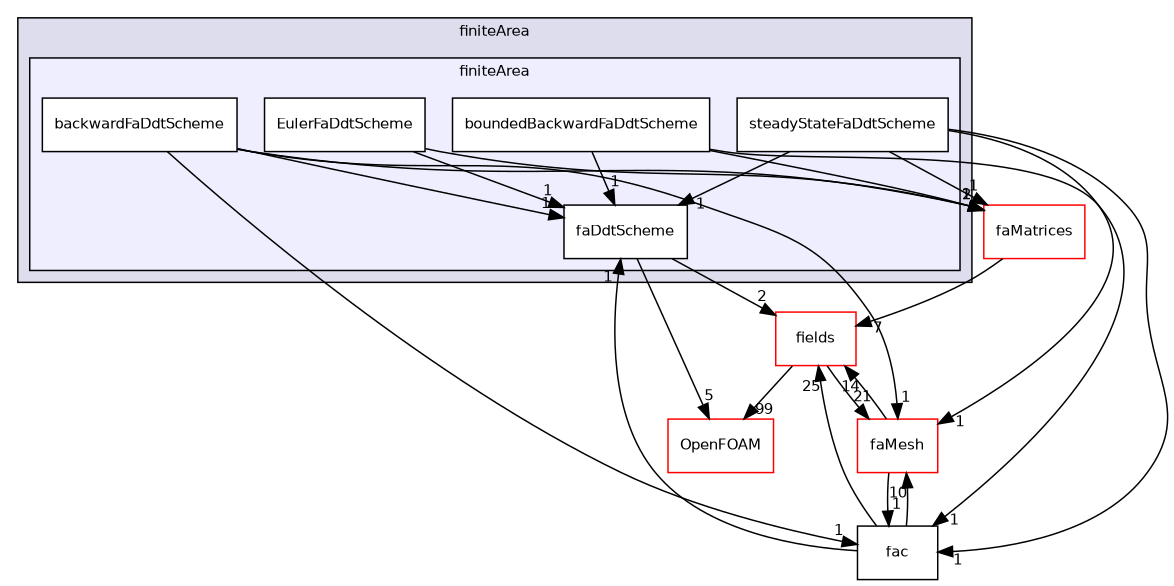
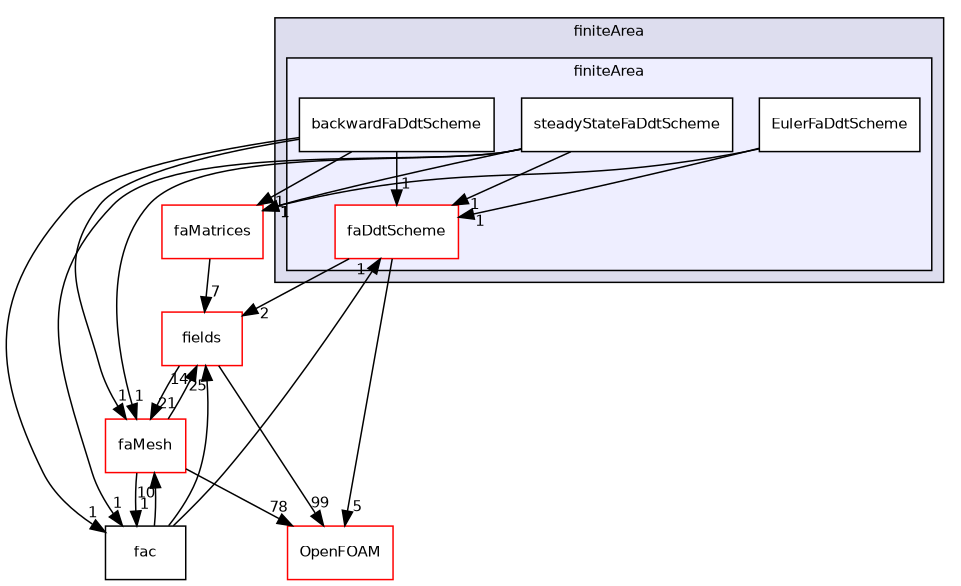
(581, 125) -> none
(626, 232) -> (397, 232)
none -> (232, 494)
